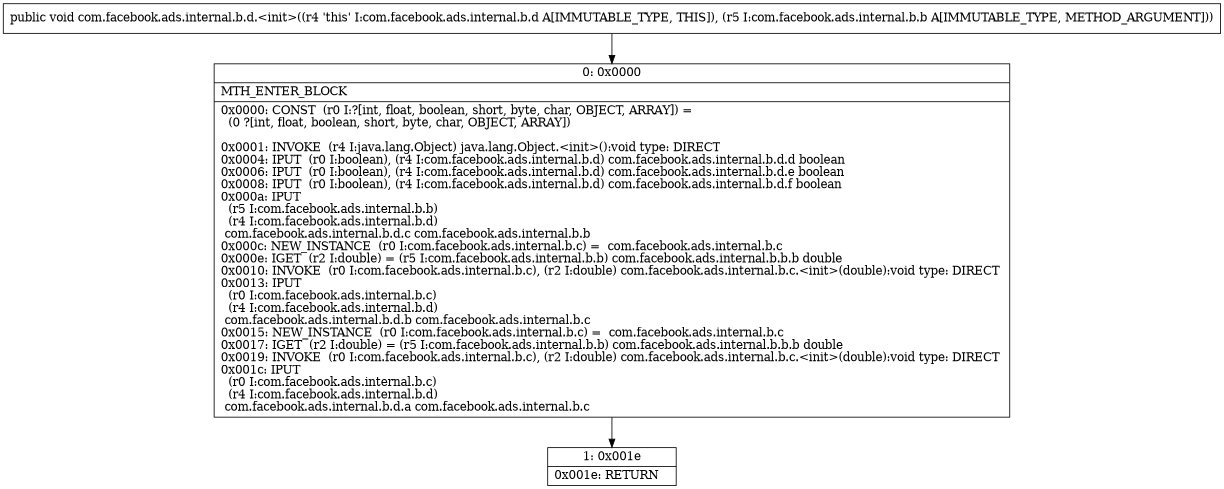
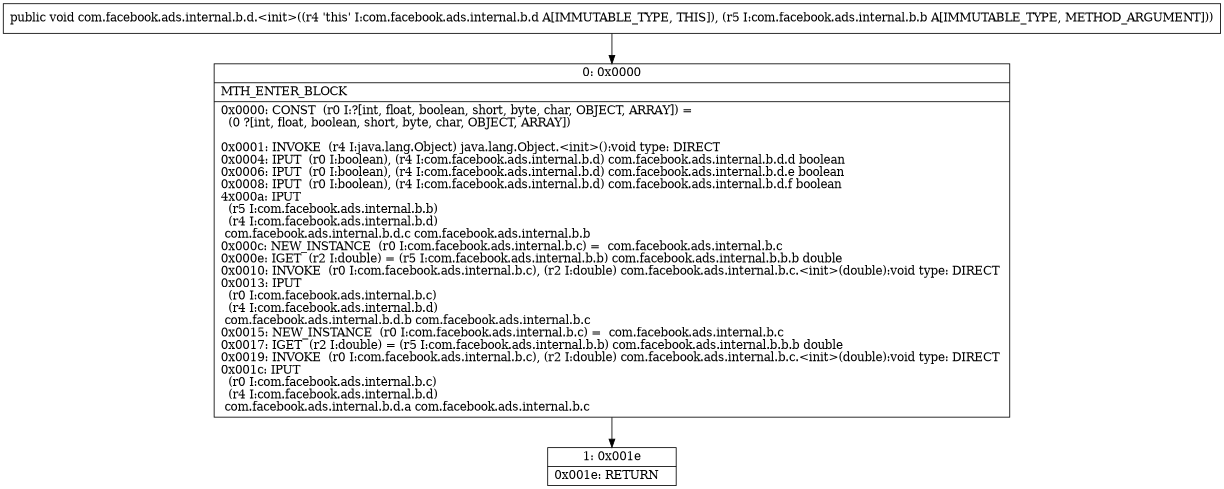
(264, 197) -> (264, 197)
